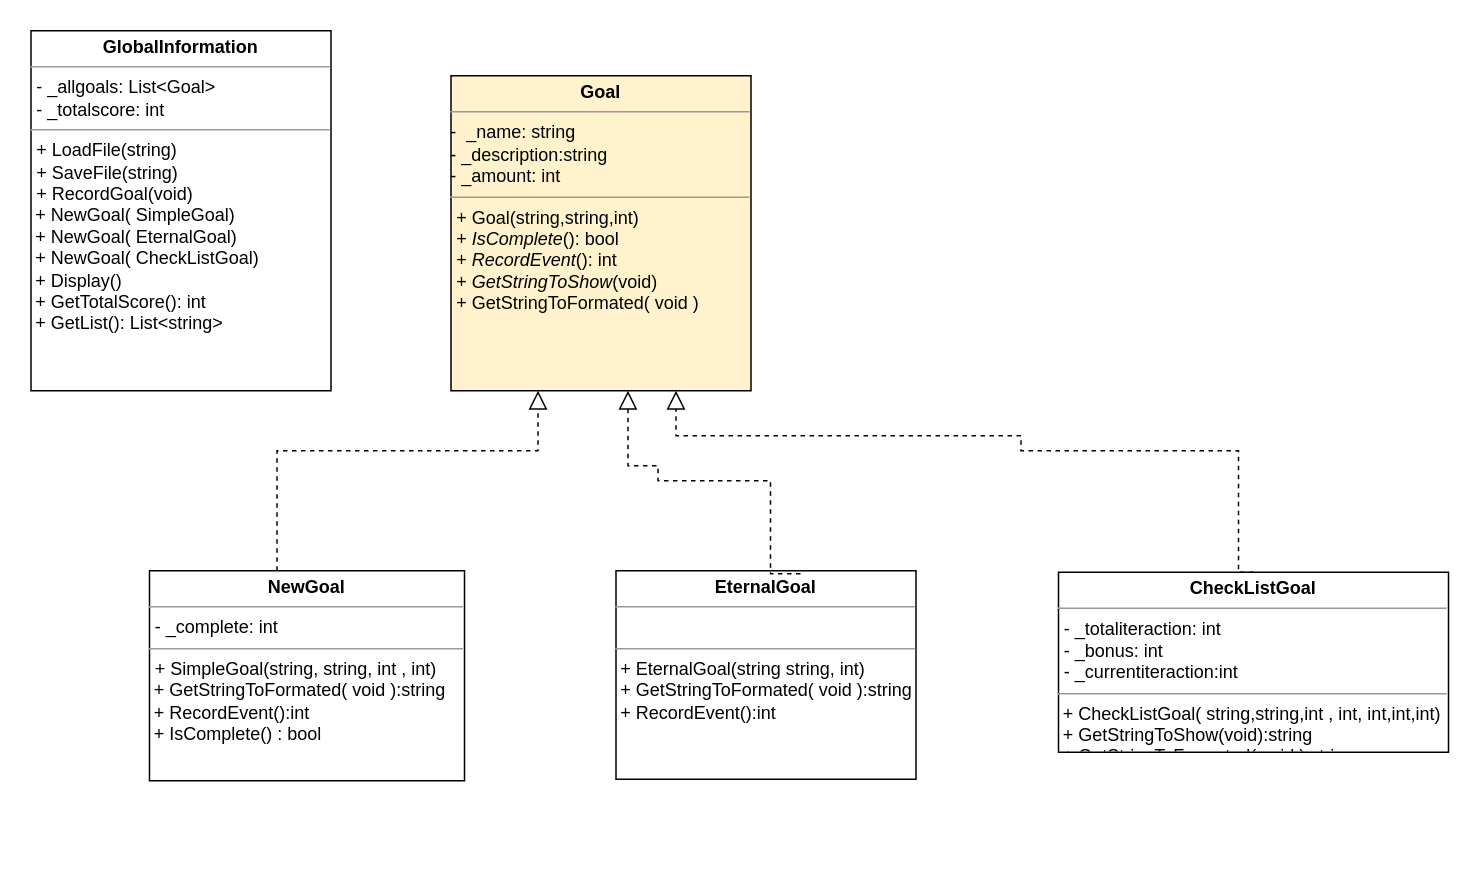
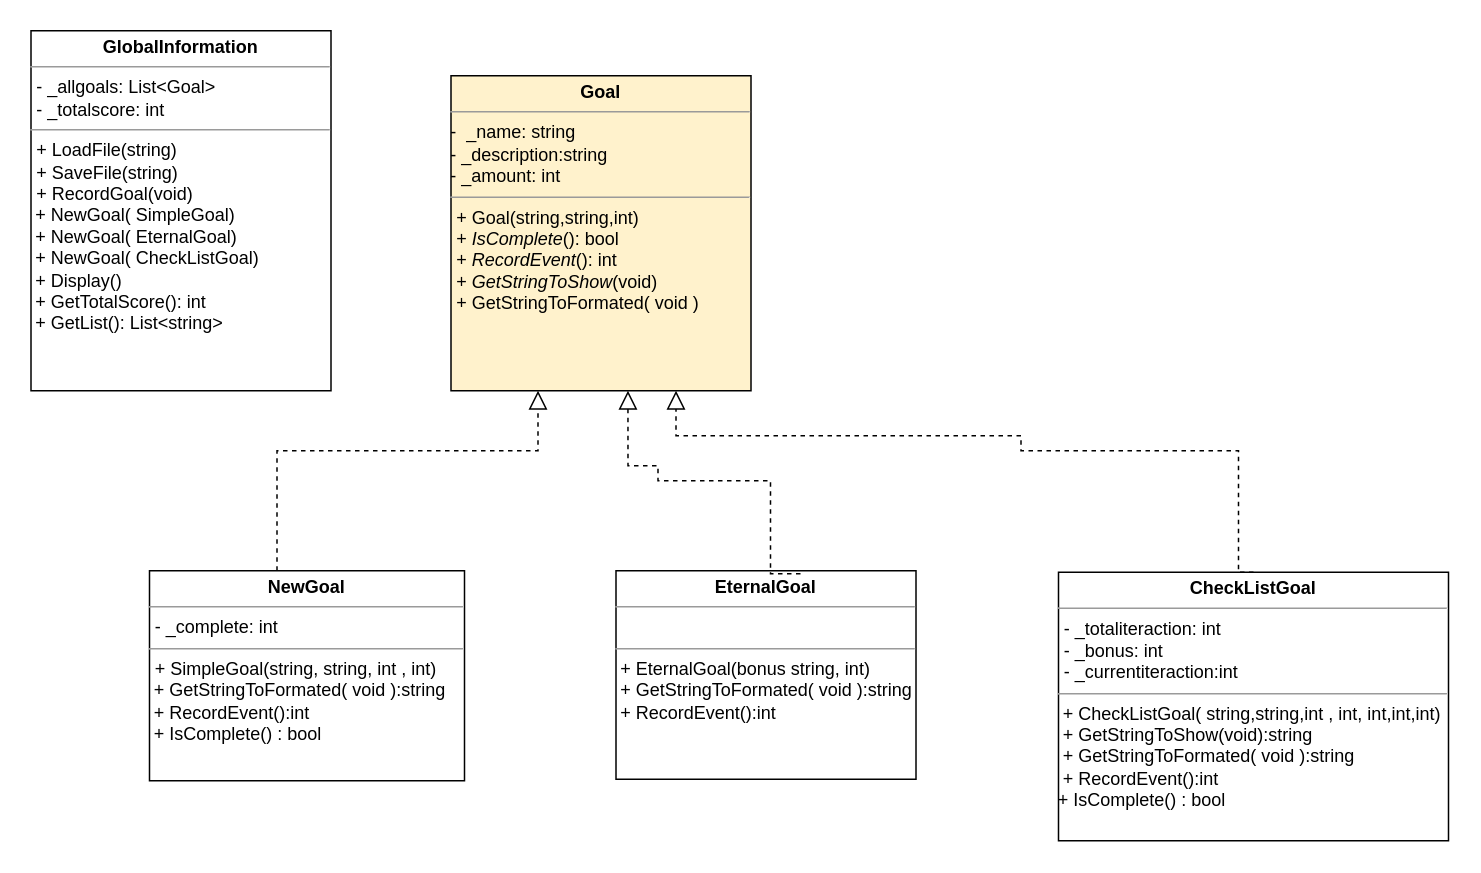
(781, 614) -> (781, 614)
(1253, 662) -> (1253, 707)
